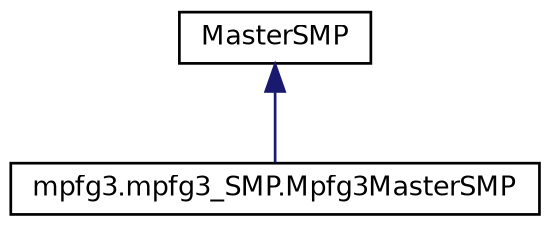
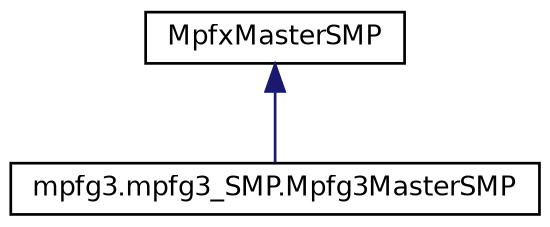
(275, 38) -> (275, 38)
